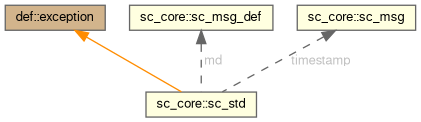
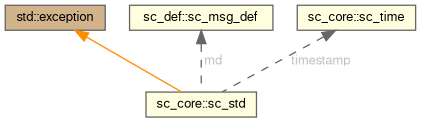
(55, 18) -> (55, 18)
(201, 18) -> (201, 18)
(356, 18) -> (356, 18)
